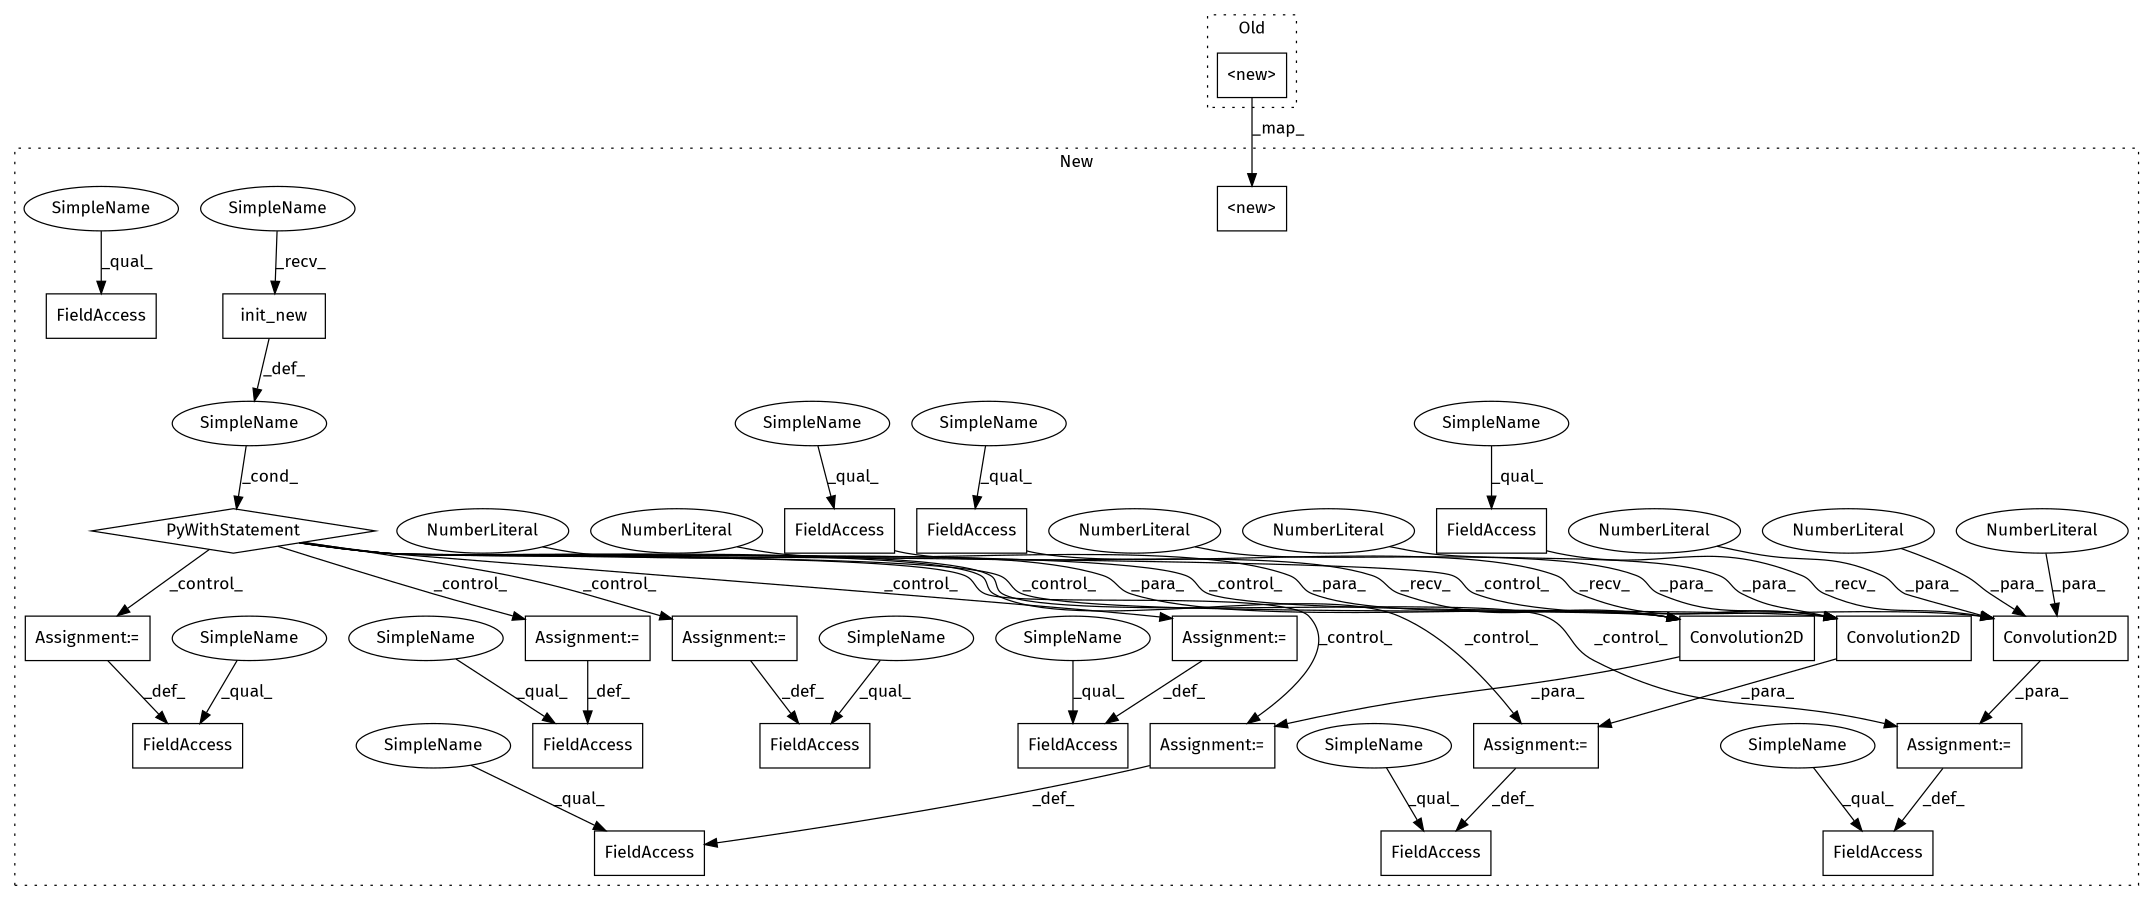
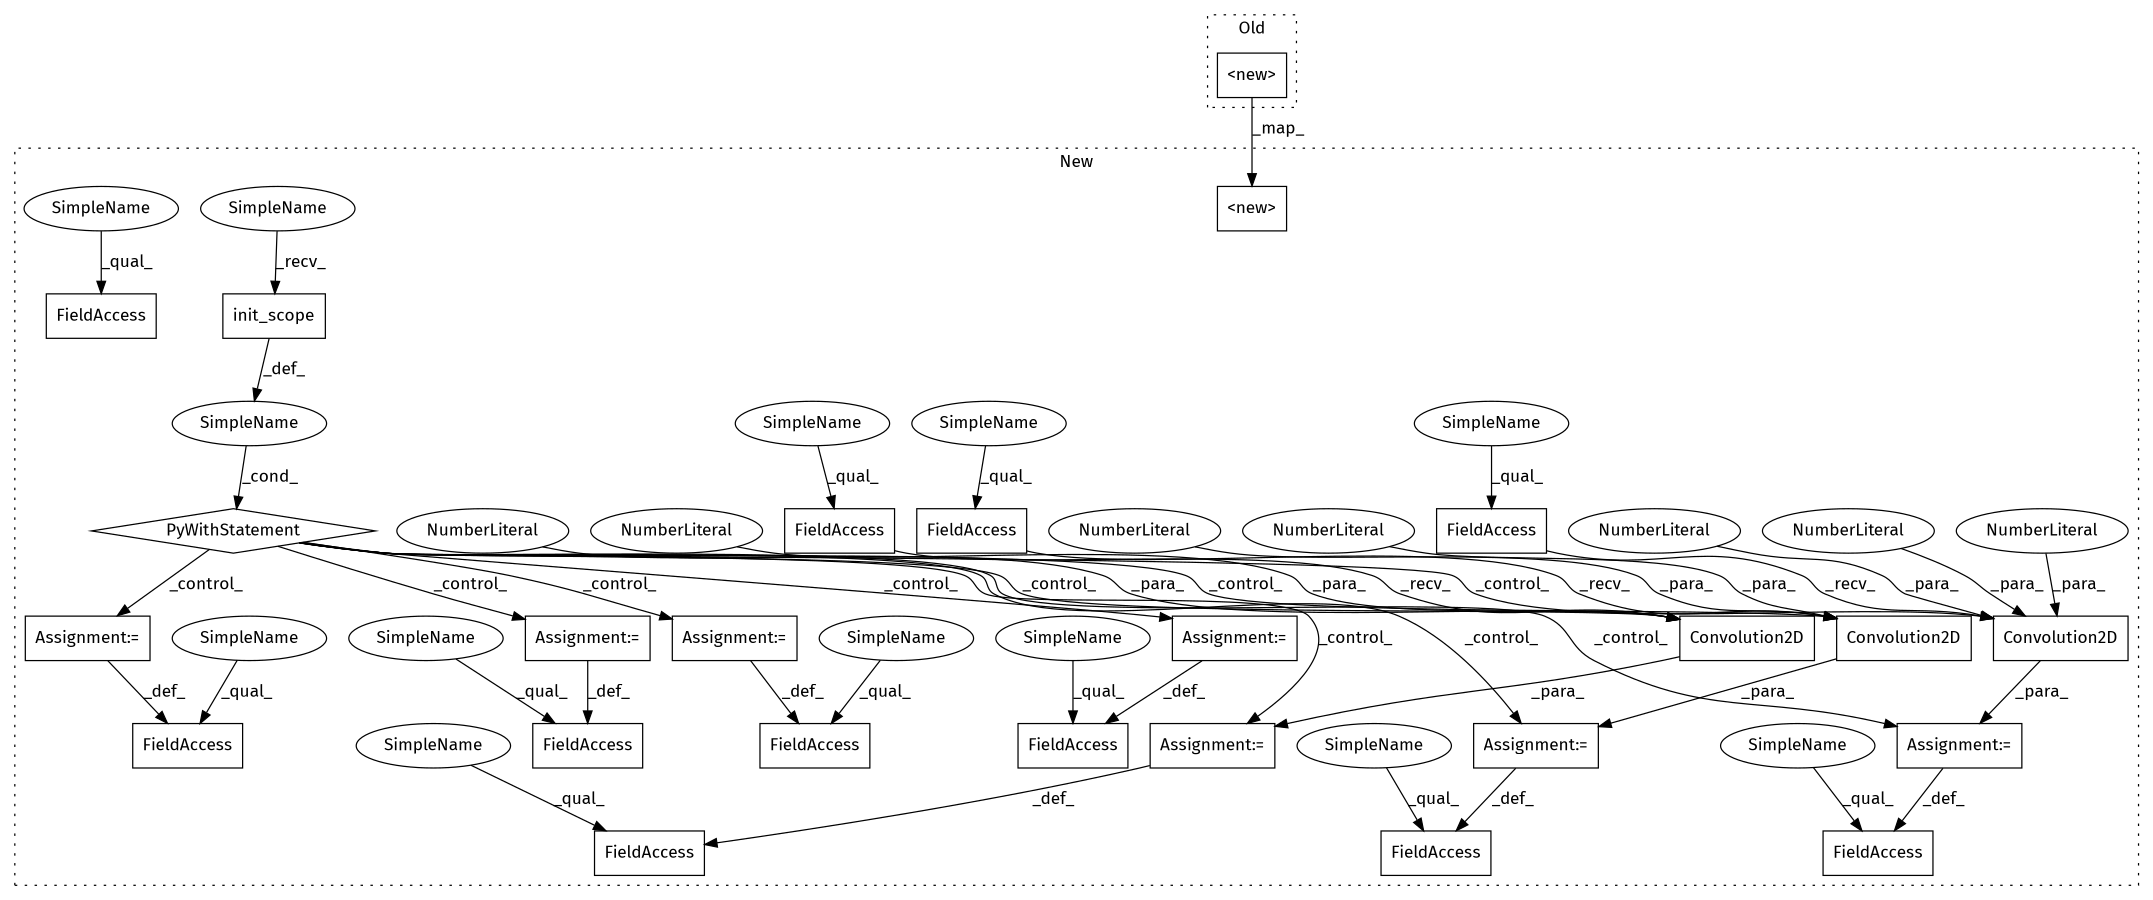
(274, 316) -> (274, 316)
